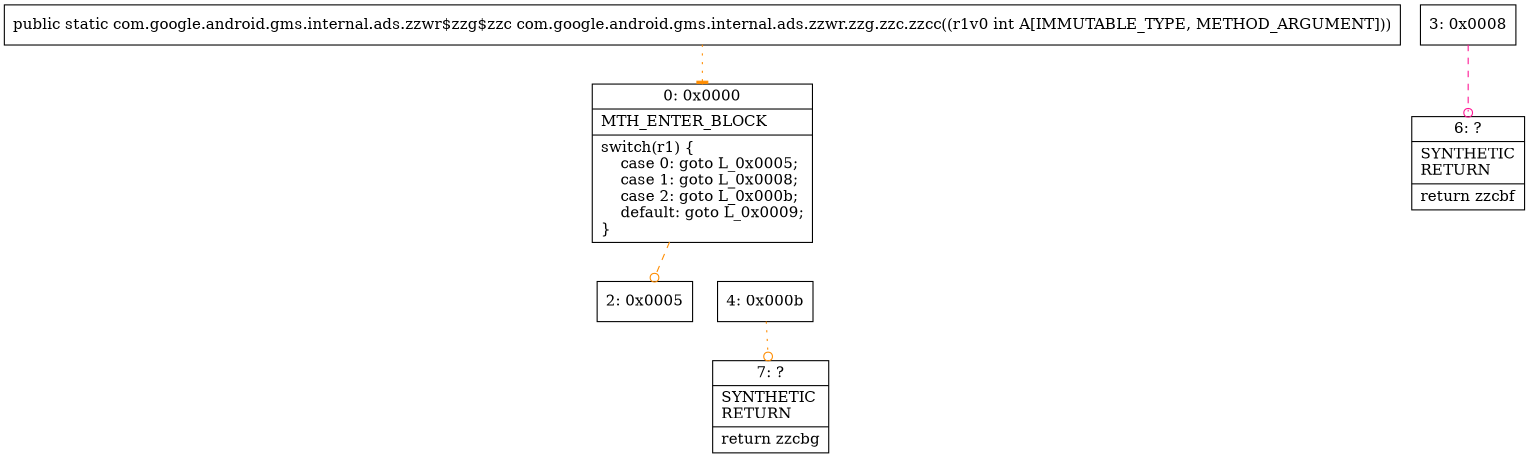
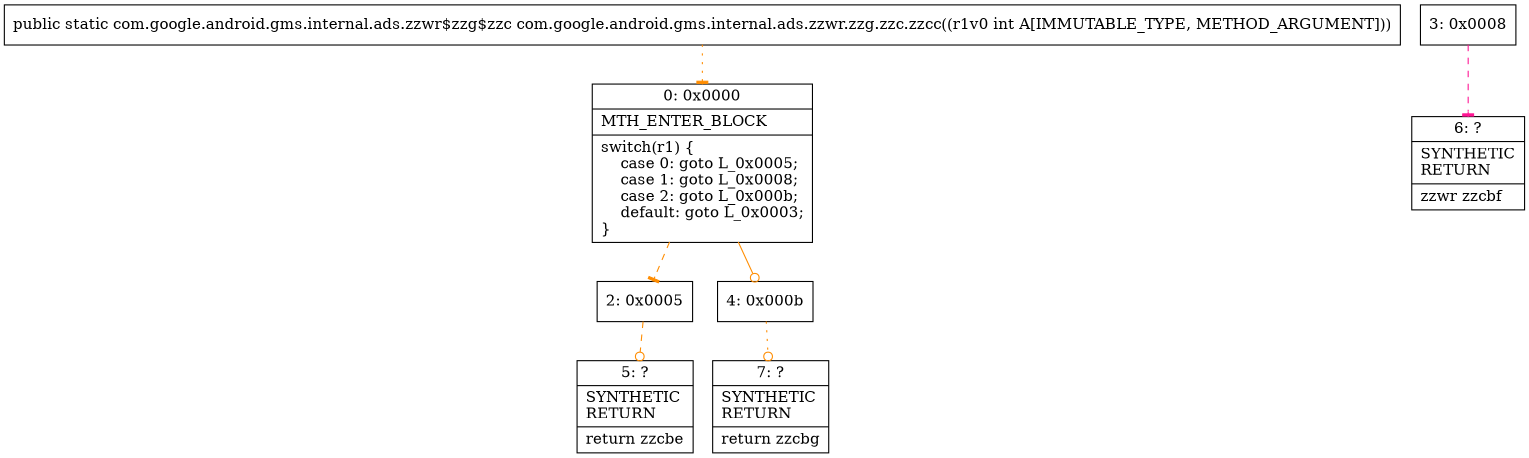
(1468, 78) -> (1468, 78)
(1468, 196) -> (1462, 196)
(702, 213) -> (702, 213)
none -> (746, 258)
(662, 259) -> (662, 259)
none -> (635, 407)
